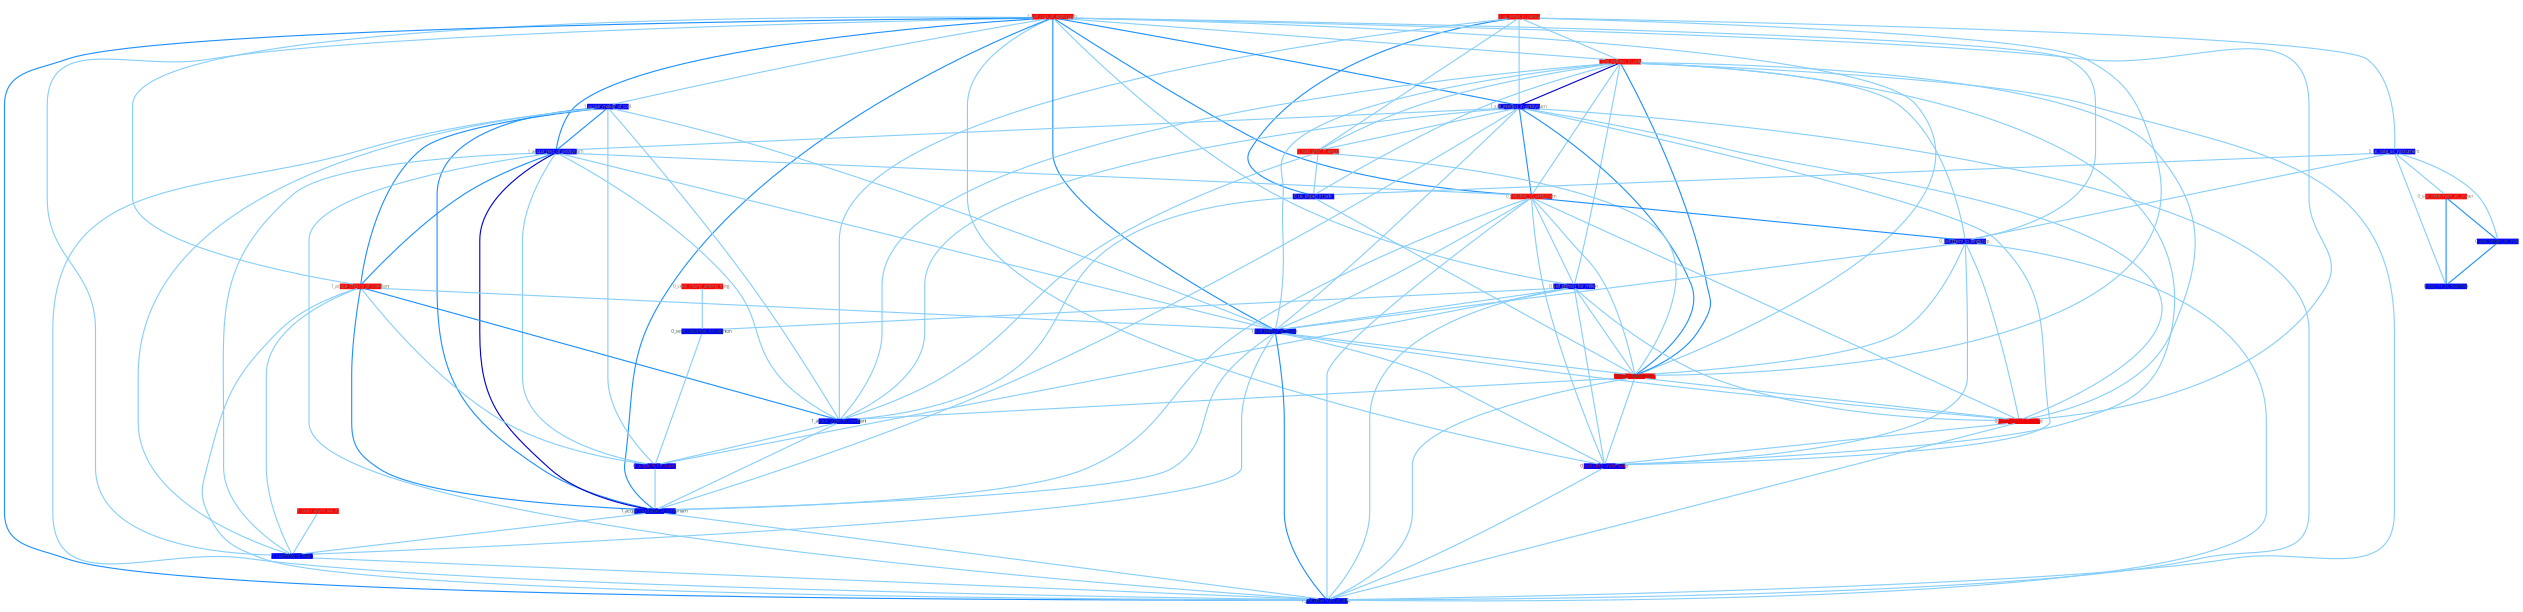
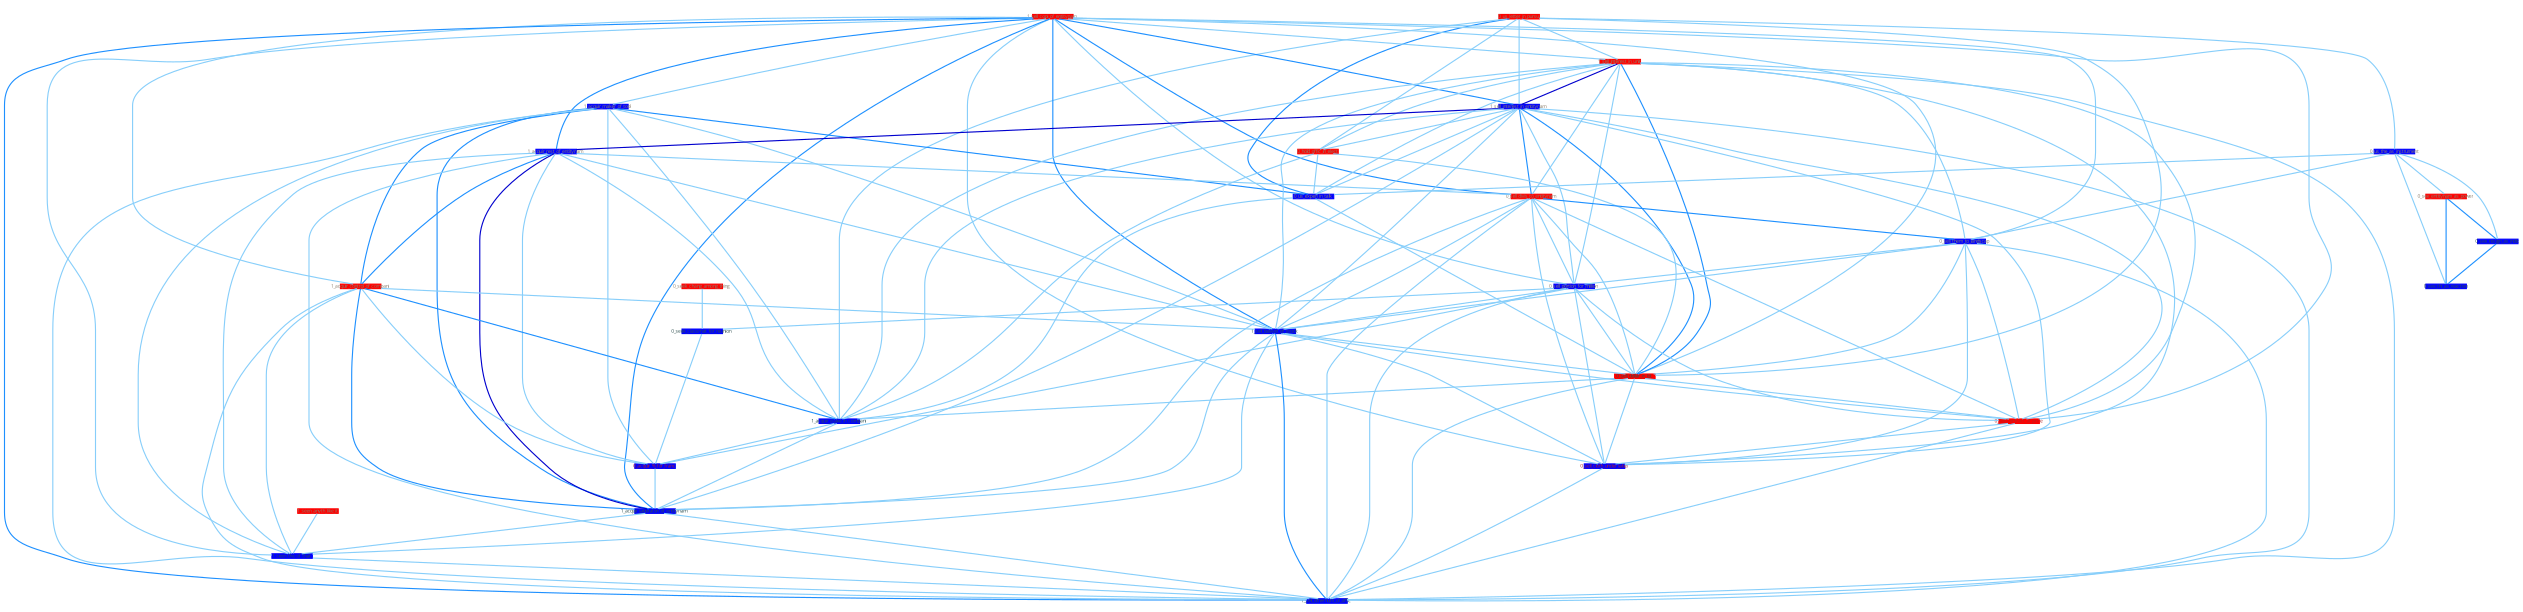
(582, 129) -> (944, 149)
(1038, 129) -> (1038, 129)
none -> (1416, 152)
(2394, 152) -> (2394, 152)
none -> (1554, 175)
none -> (1770, 264)
